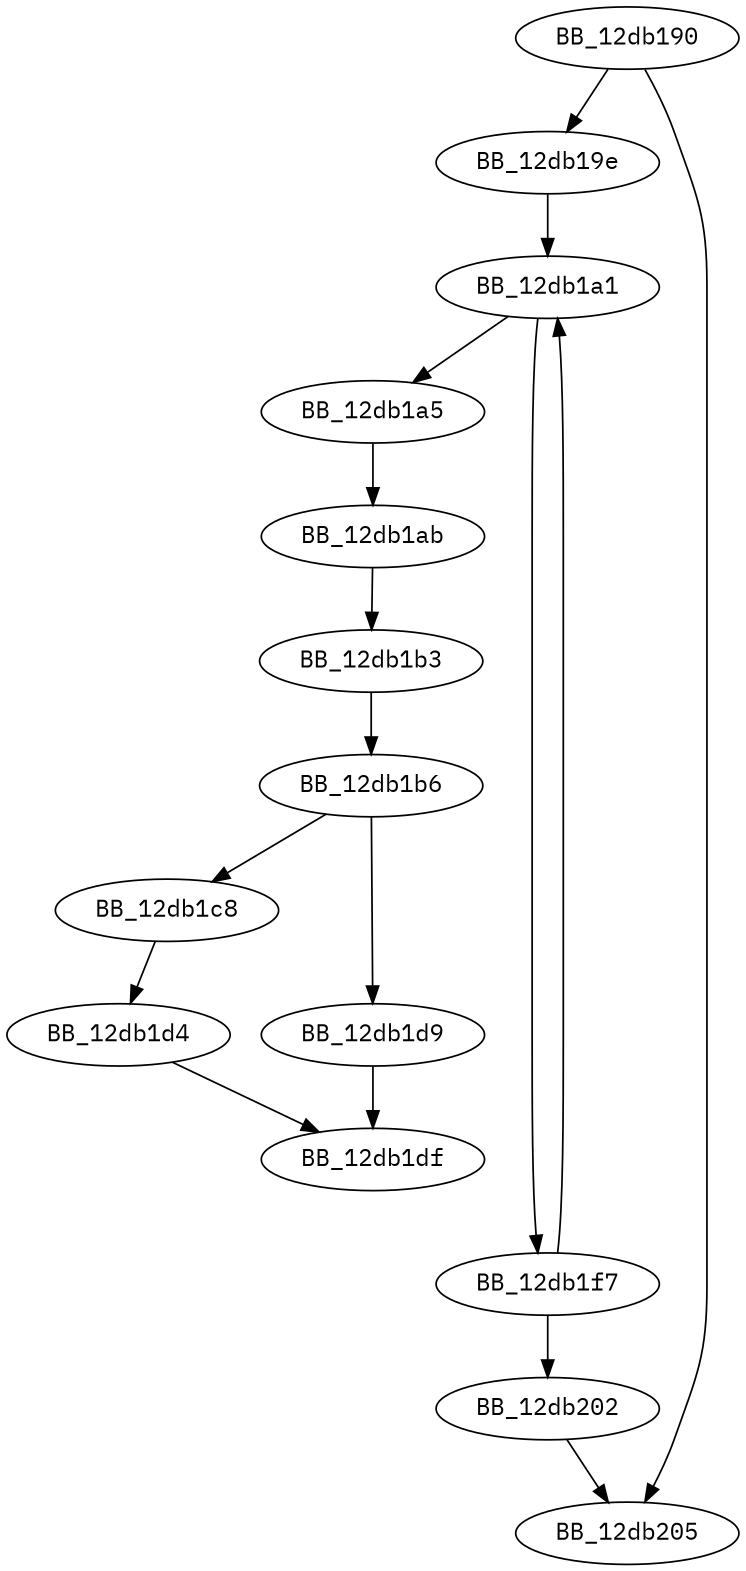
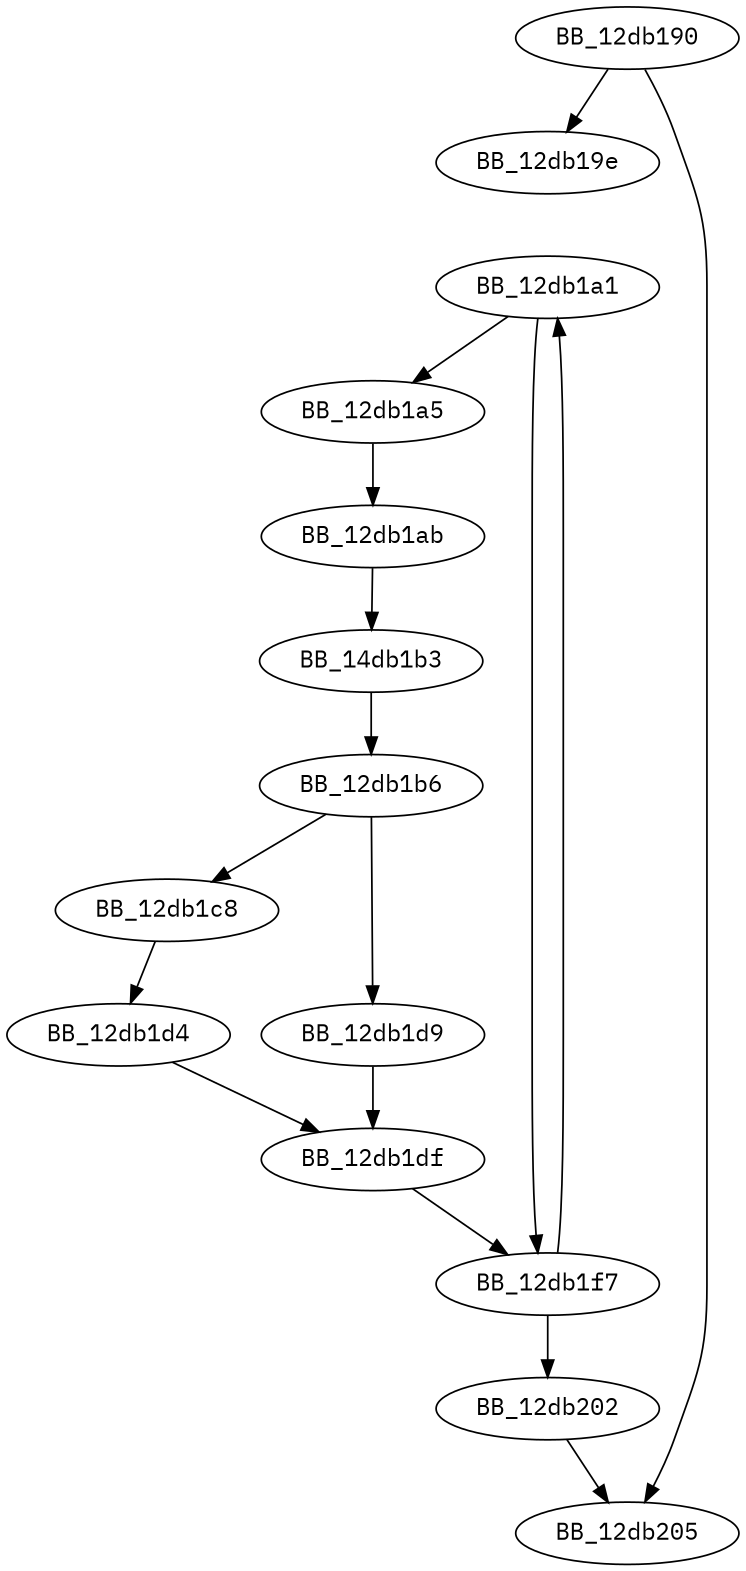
(548, 216) -> none
(371, 661) -> (371, 661)
none -> (453, 1217)
